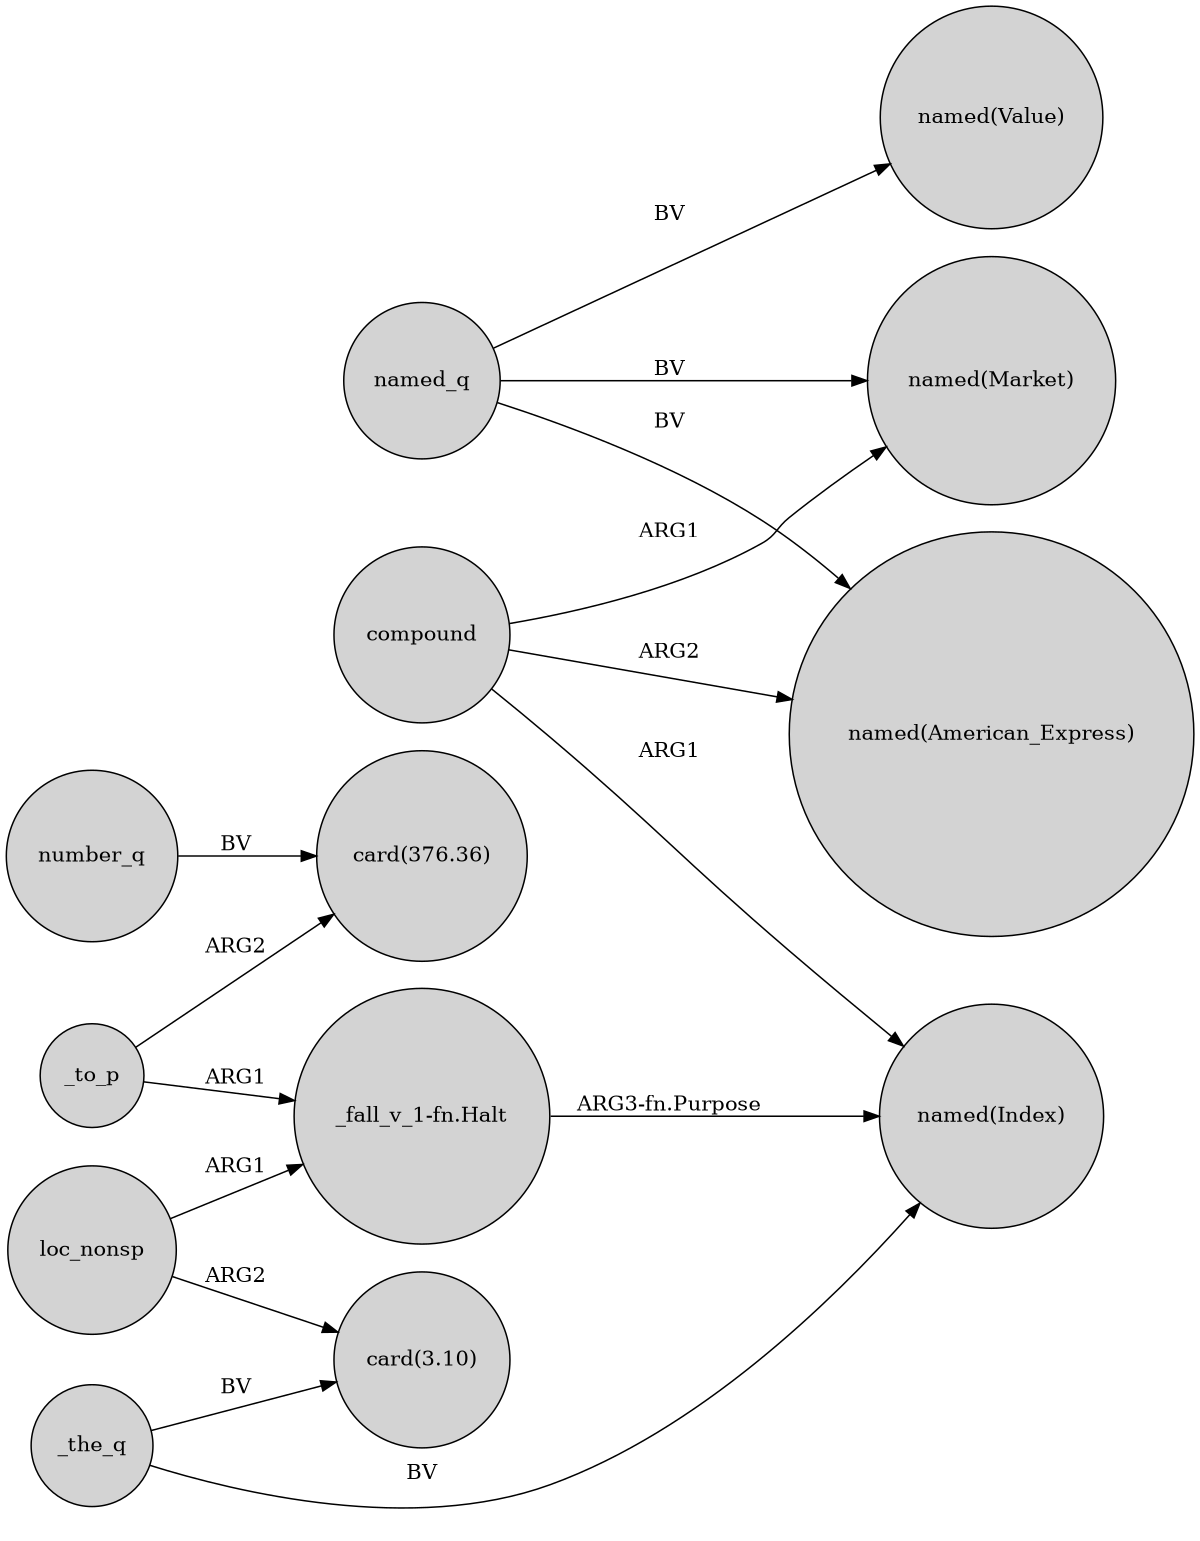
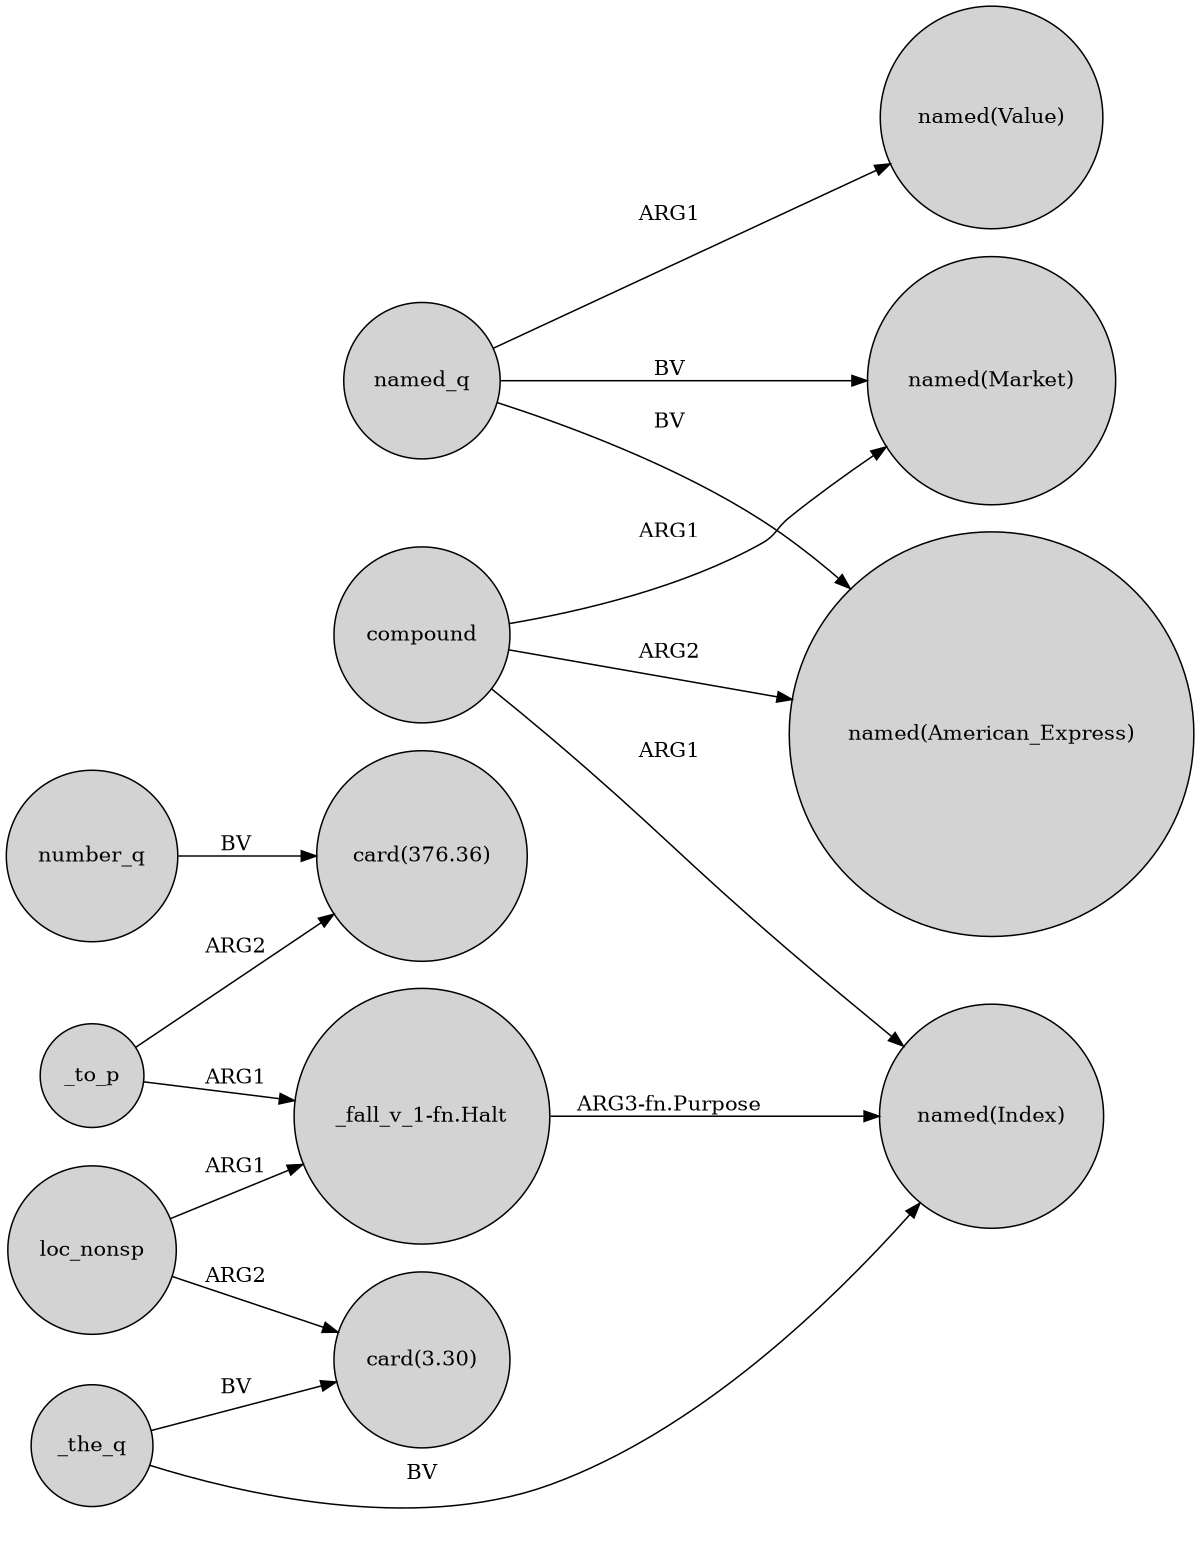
(670, 214) -> (670, 214)
(422, 1360) -> (422, 1360)
